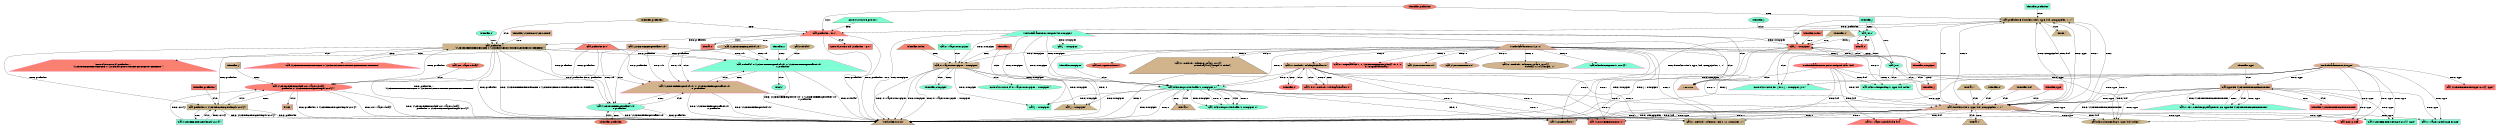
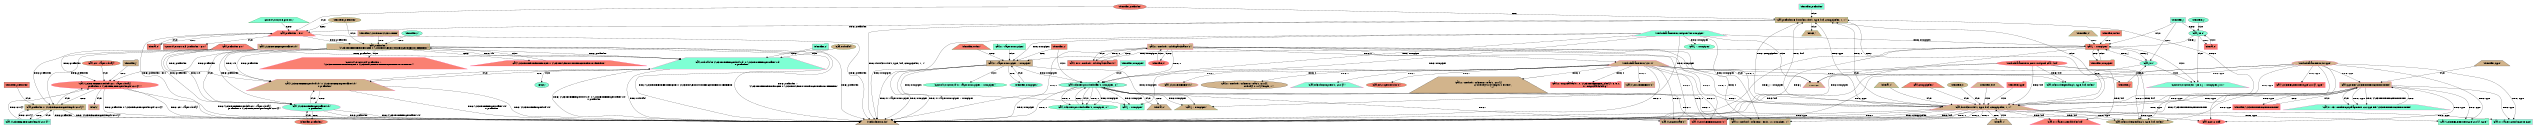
(743, 47) -> none
(1406, 51) -> (1362, 55)
none -> (1923, 85)
